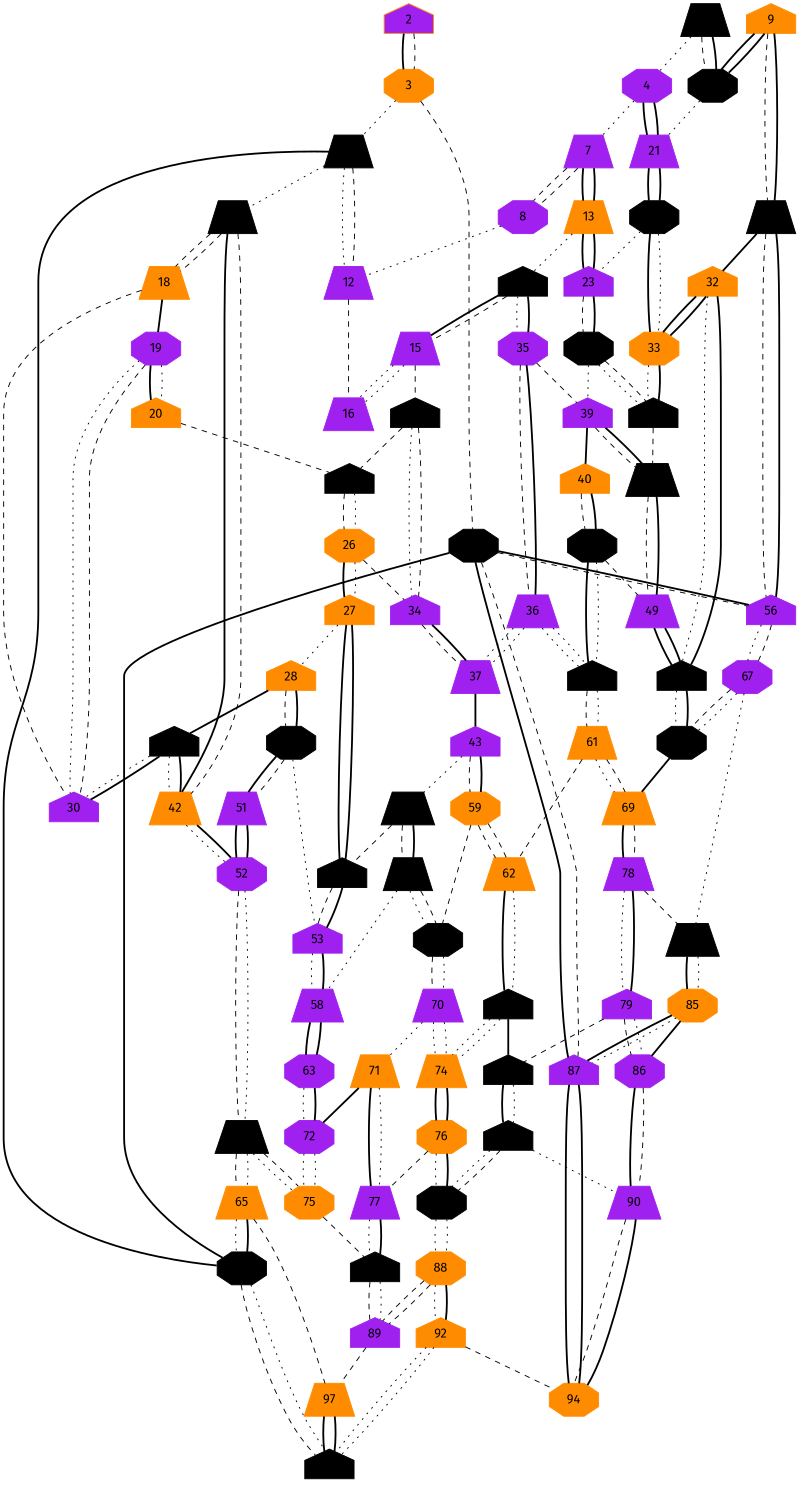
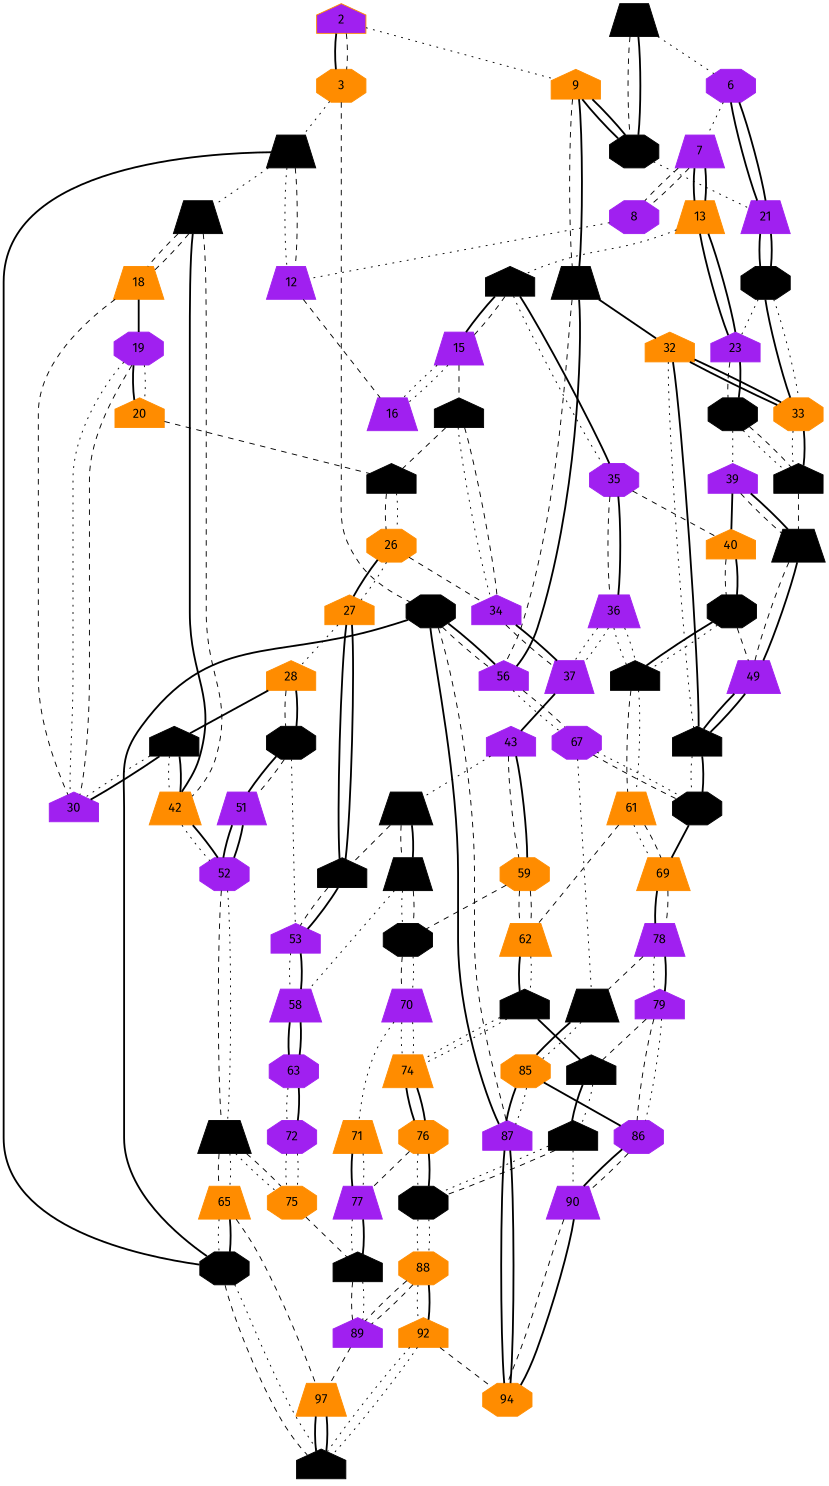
none -> (460, 53)
(647, 86) -> (731, 86)
(557, 383) -> (668, 510)
(341, 1105) -> none
